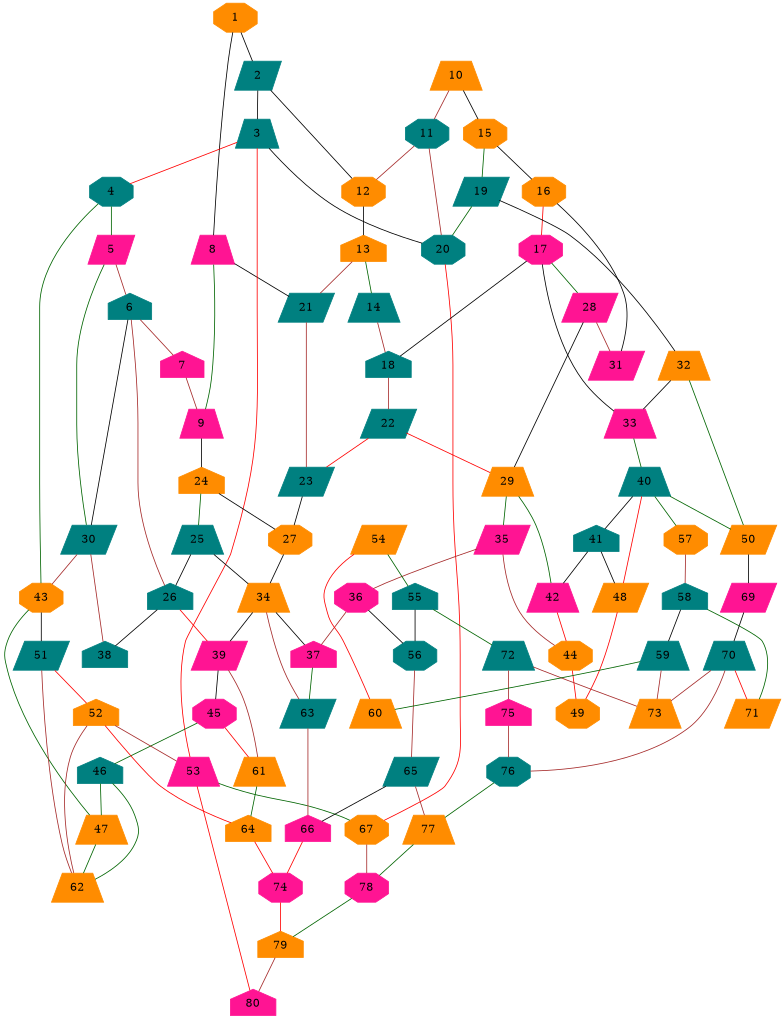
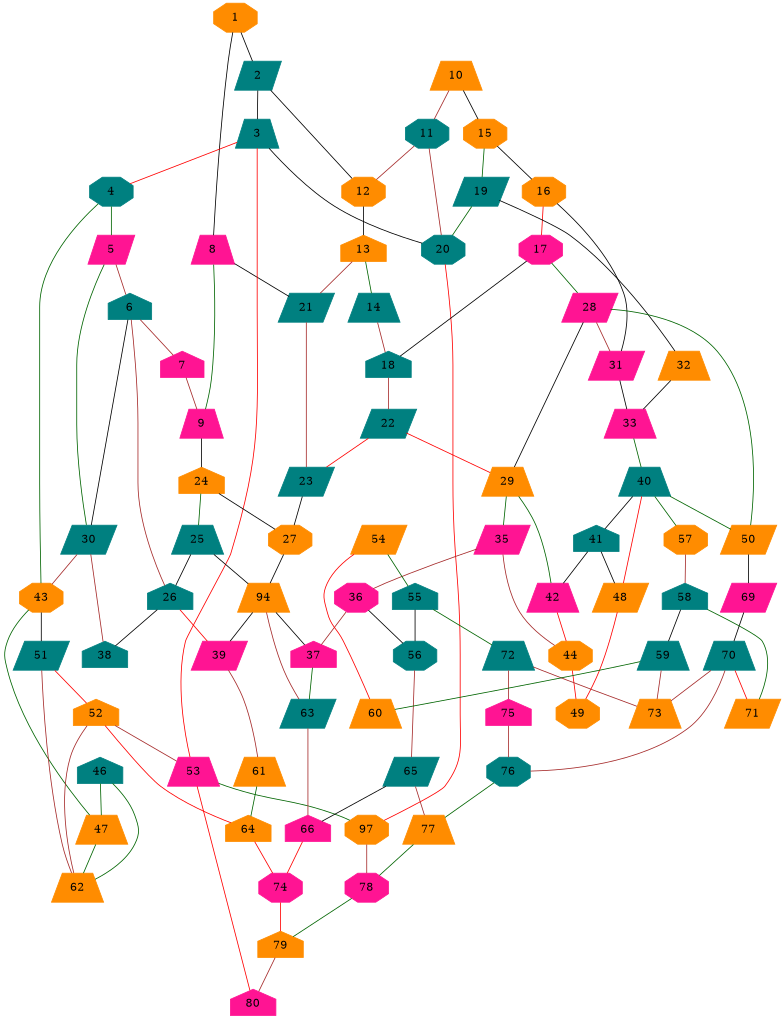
(564, 345) -> (623, 395)
(716, 453) -> (734, 379)
(264, 598) -> (264, 598)
(214, 714) -> none
(367, 830) -> (367, 830)
